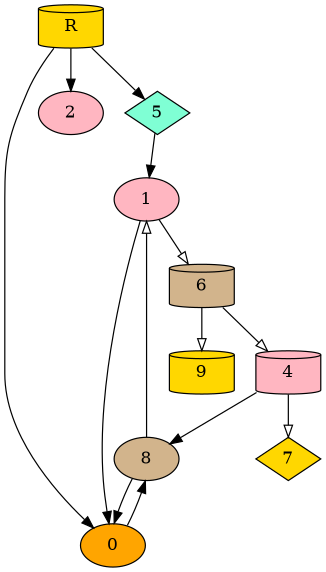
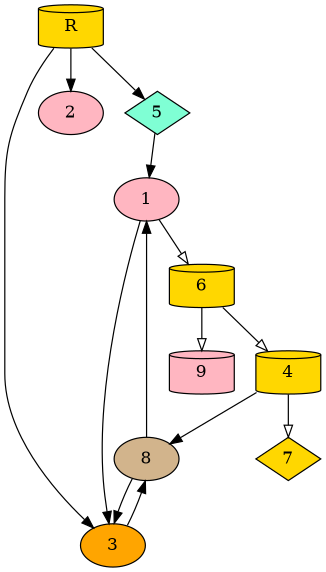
(202, 286) -> (202, 286)
(147, 335) -> (147, 335)
(202, 372) -> (202, 372)
(288, 372) -> (288, 372)
(113, 545) -> (113, 545)
